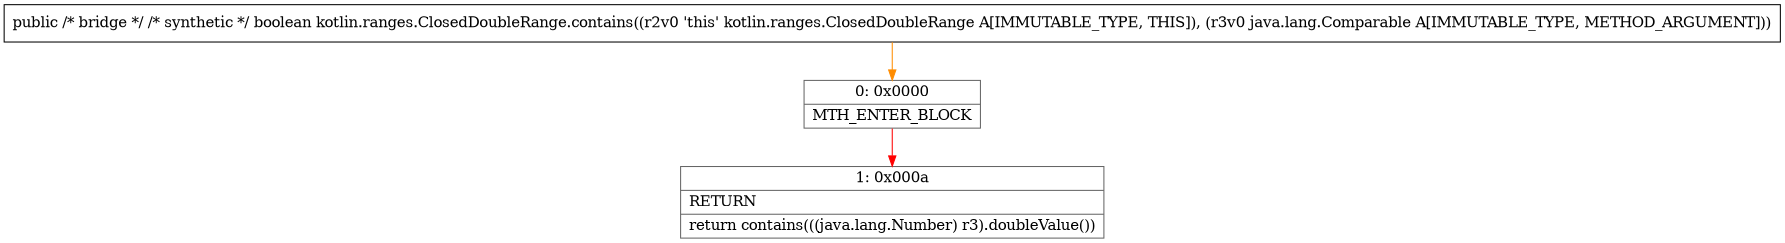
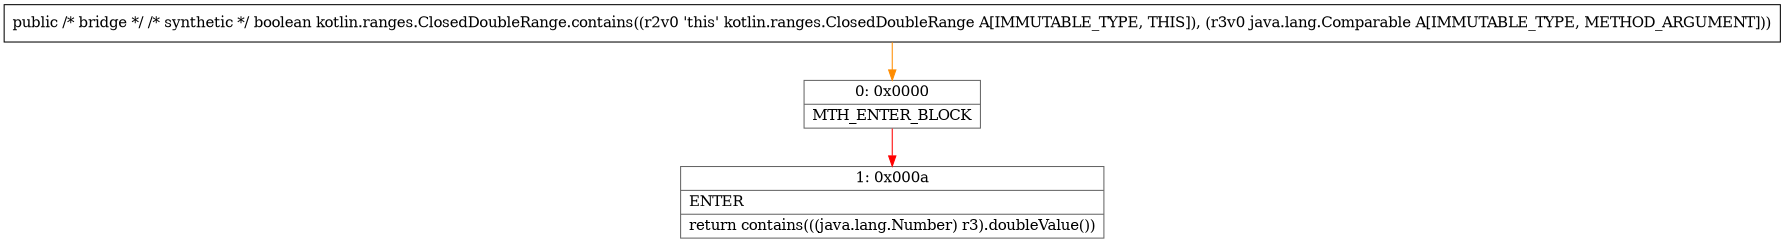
(723, 202) -> (716, 202)
